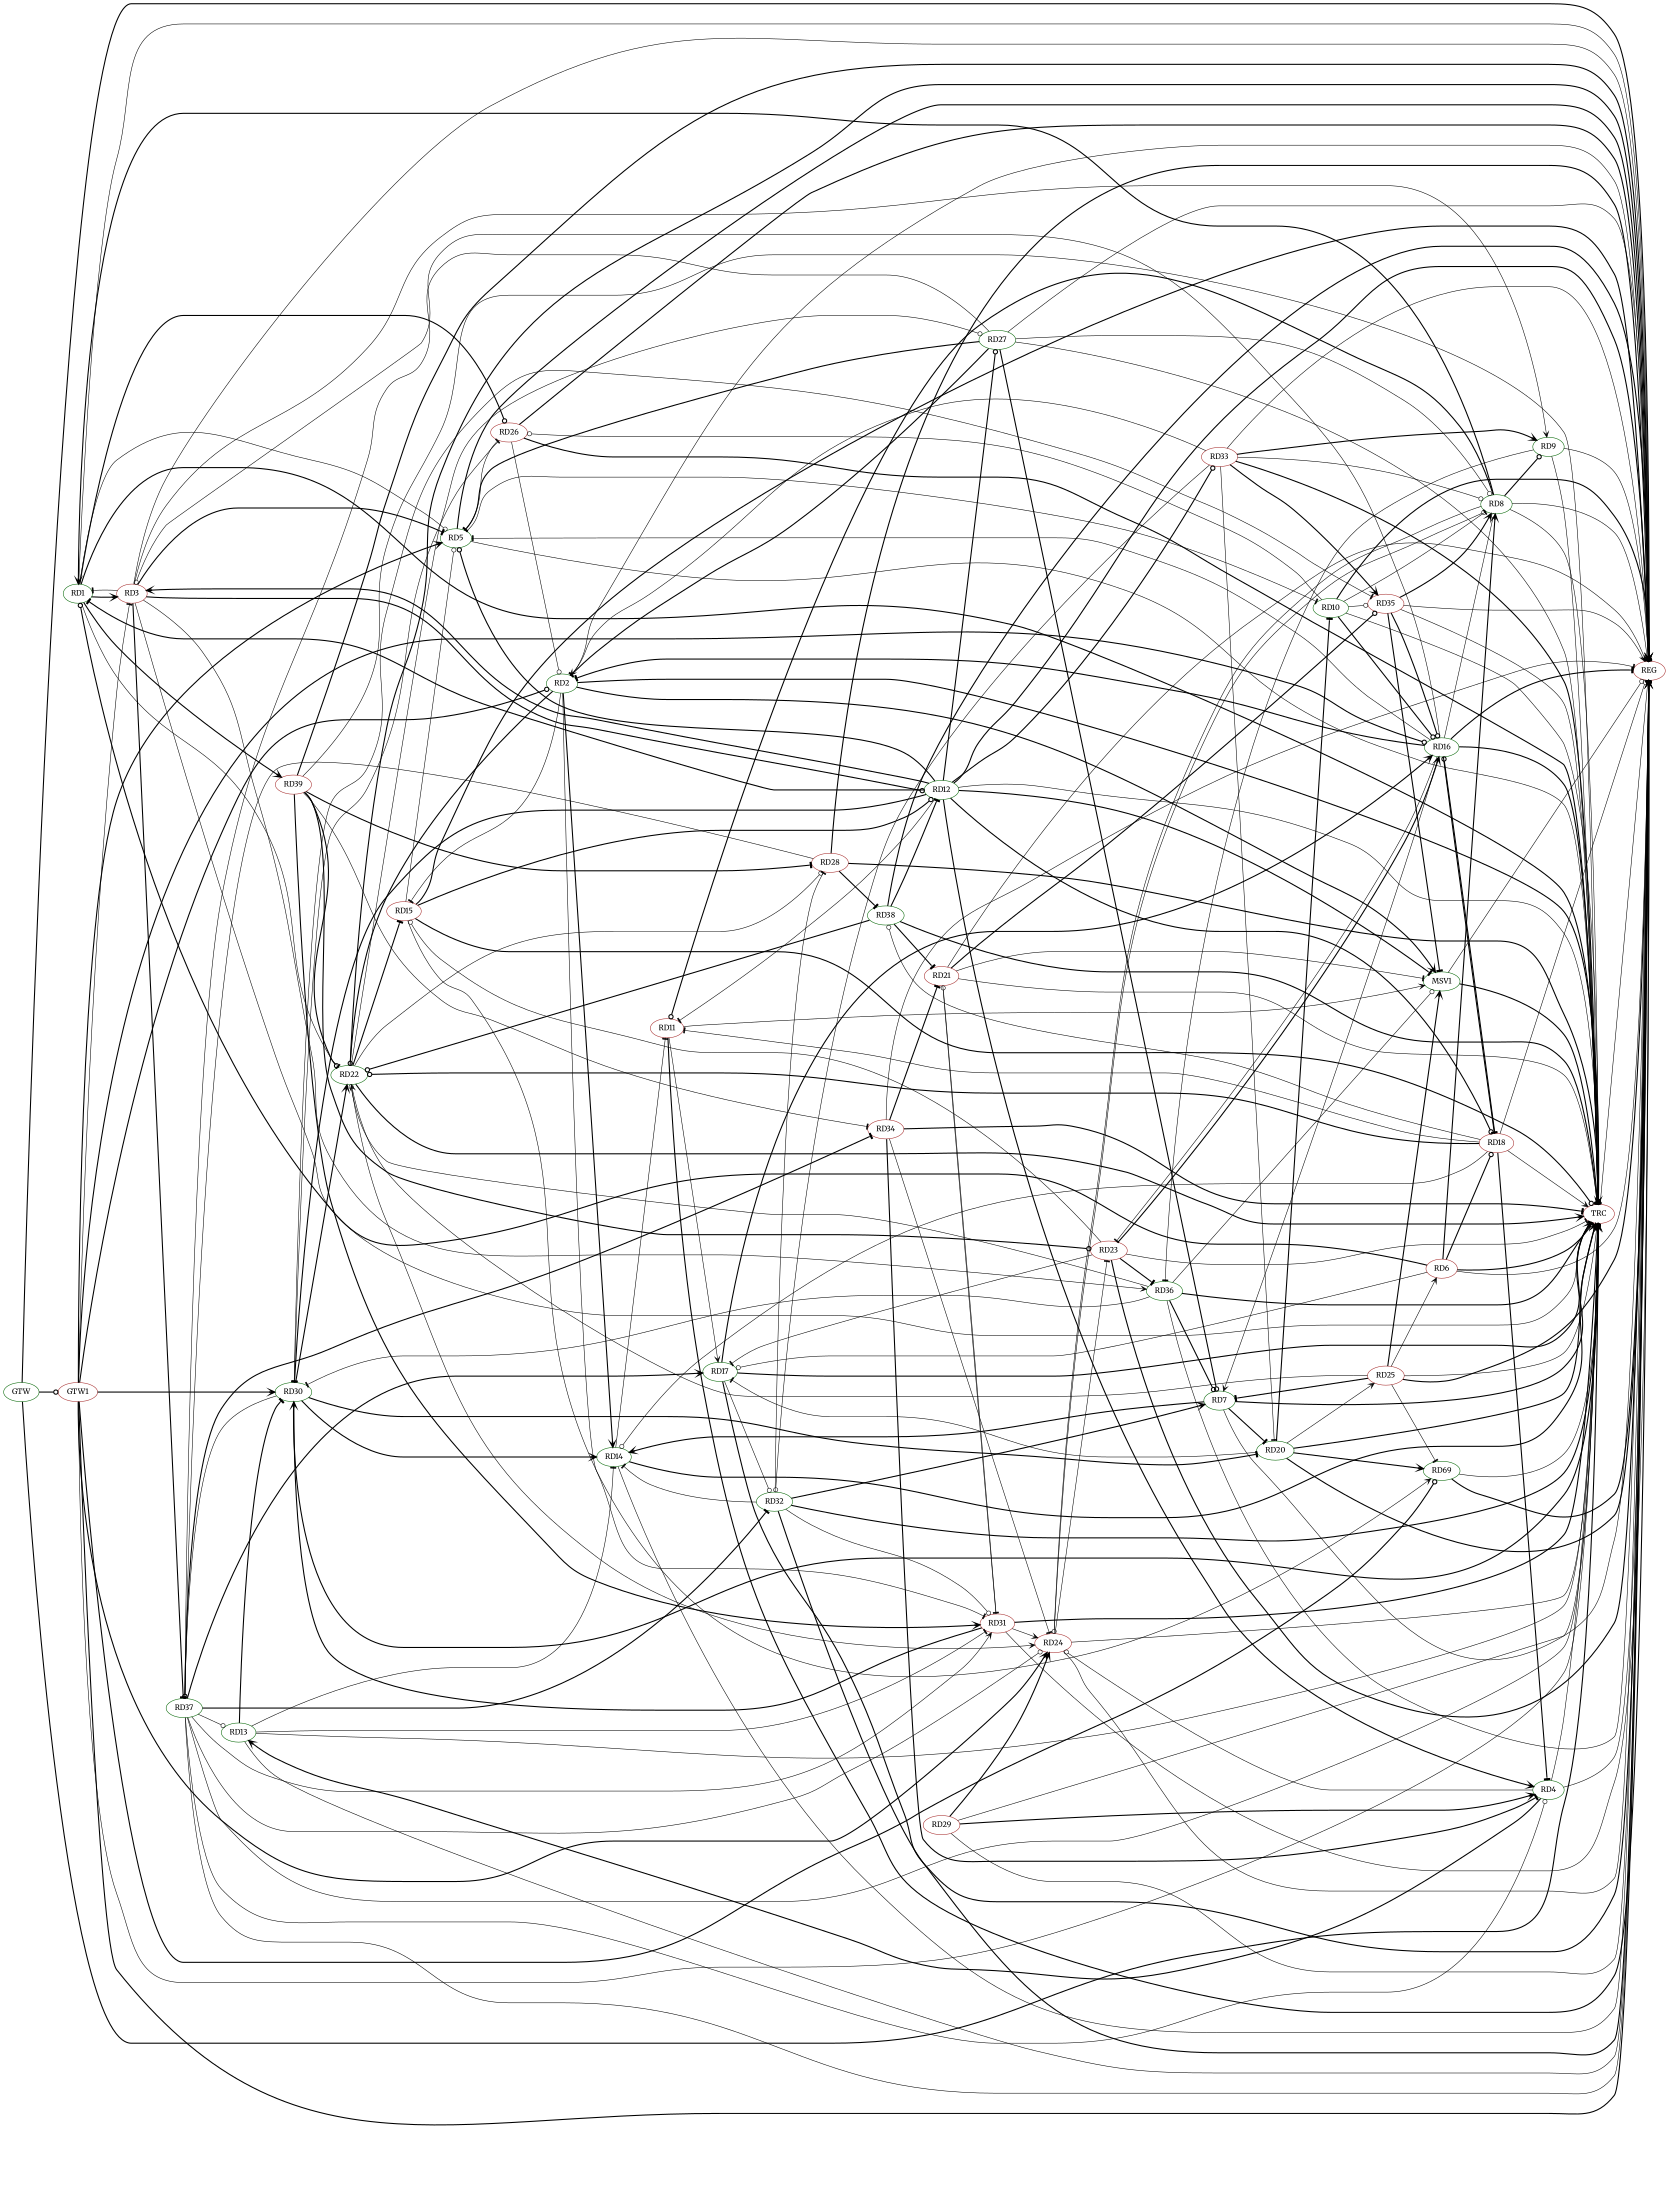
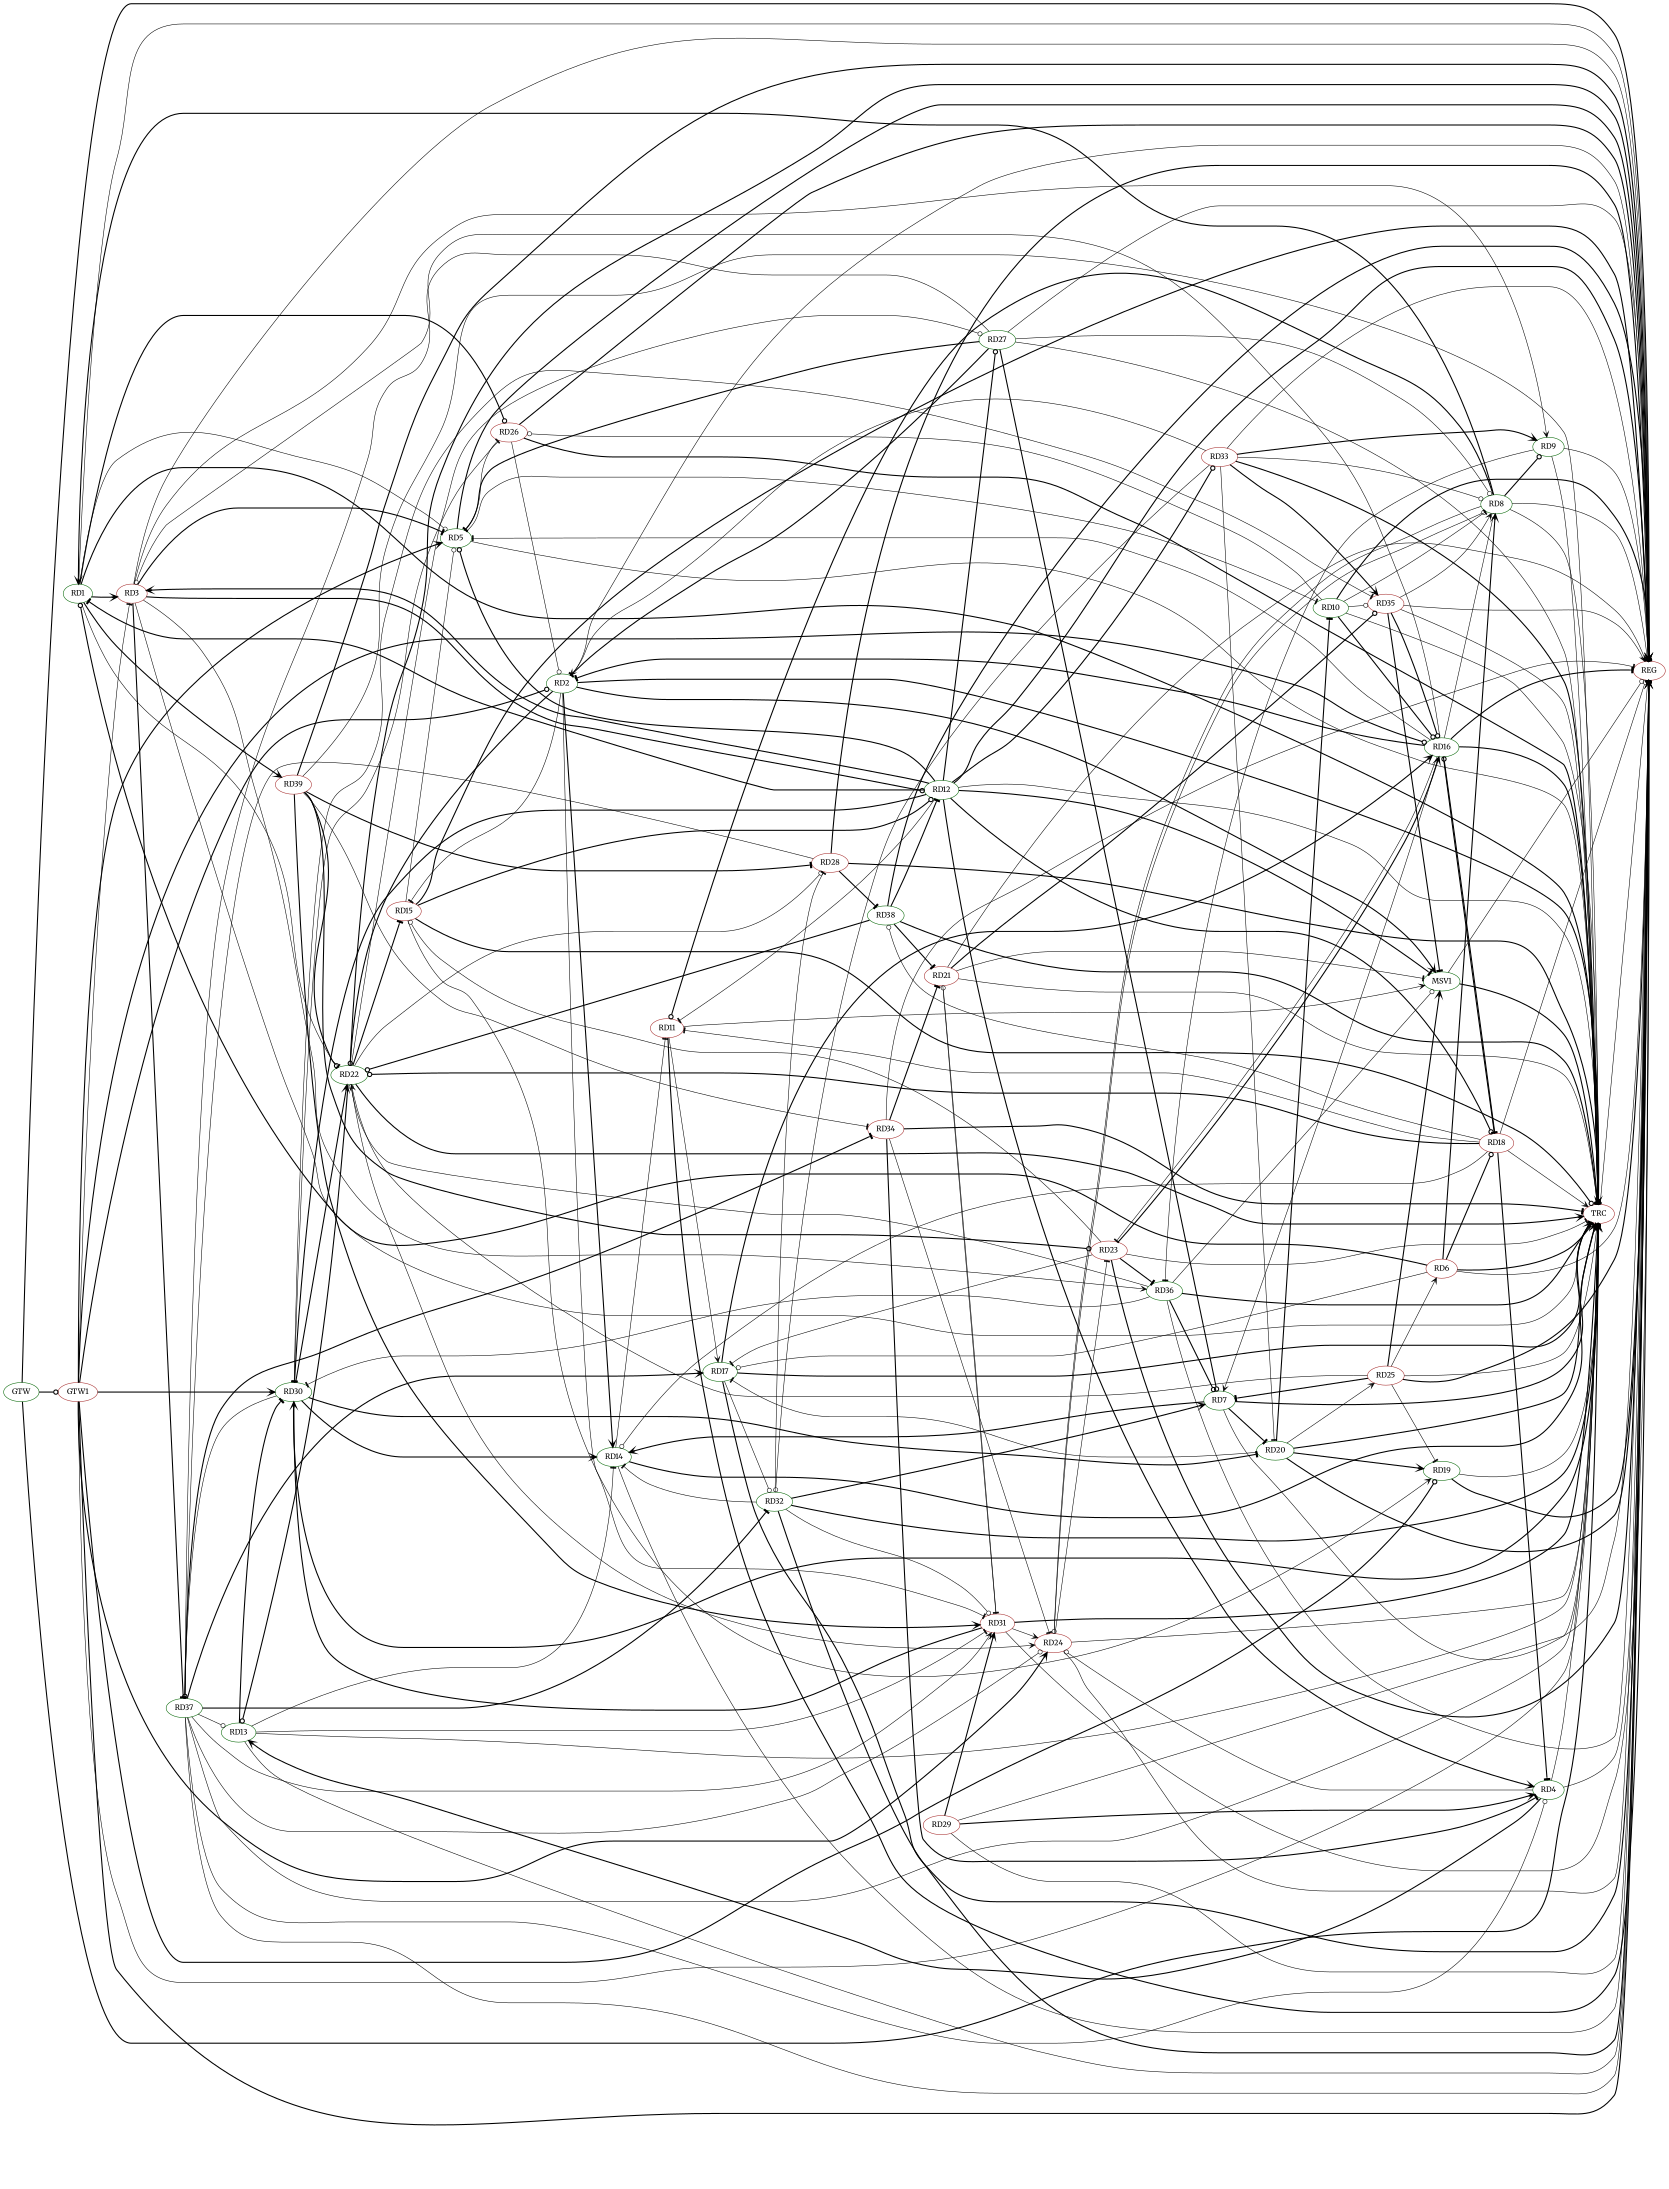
(1448, 567) -> (1448, 567)
(106, 590) -> none
none -> (312, 1405)
(1442, 1471) -> (1442, 1471)
(1007, 1742) -> (969, 1727)
